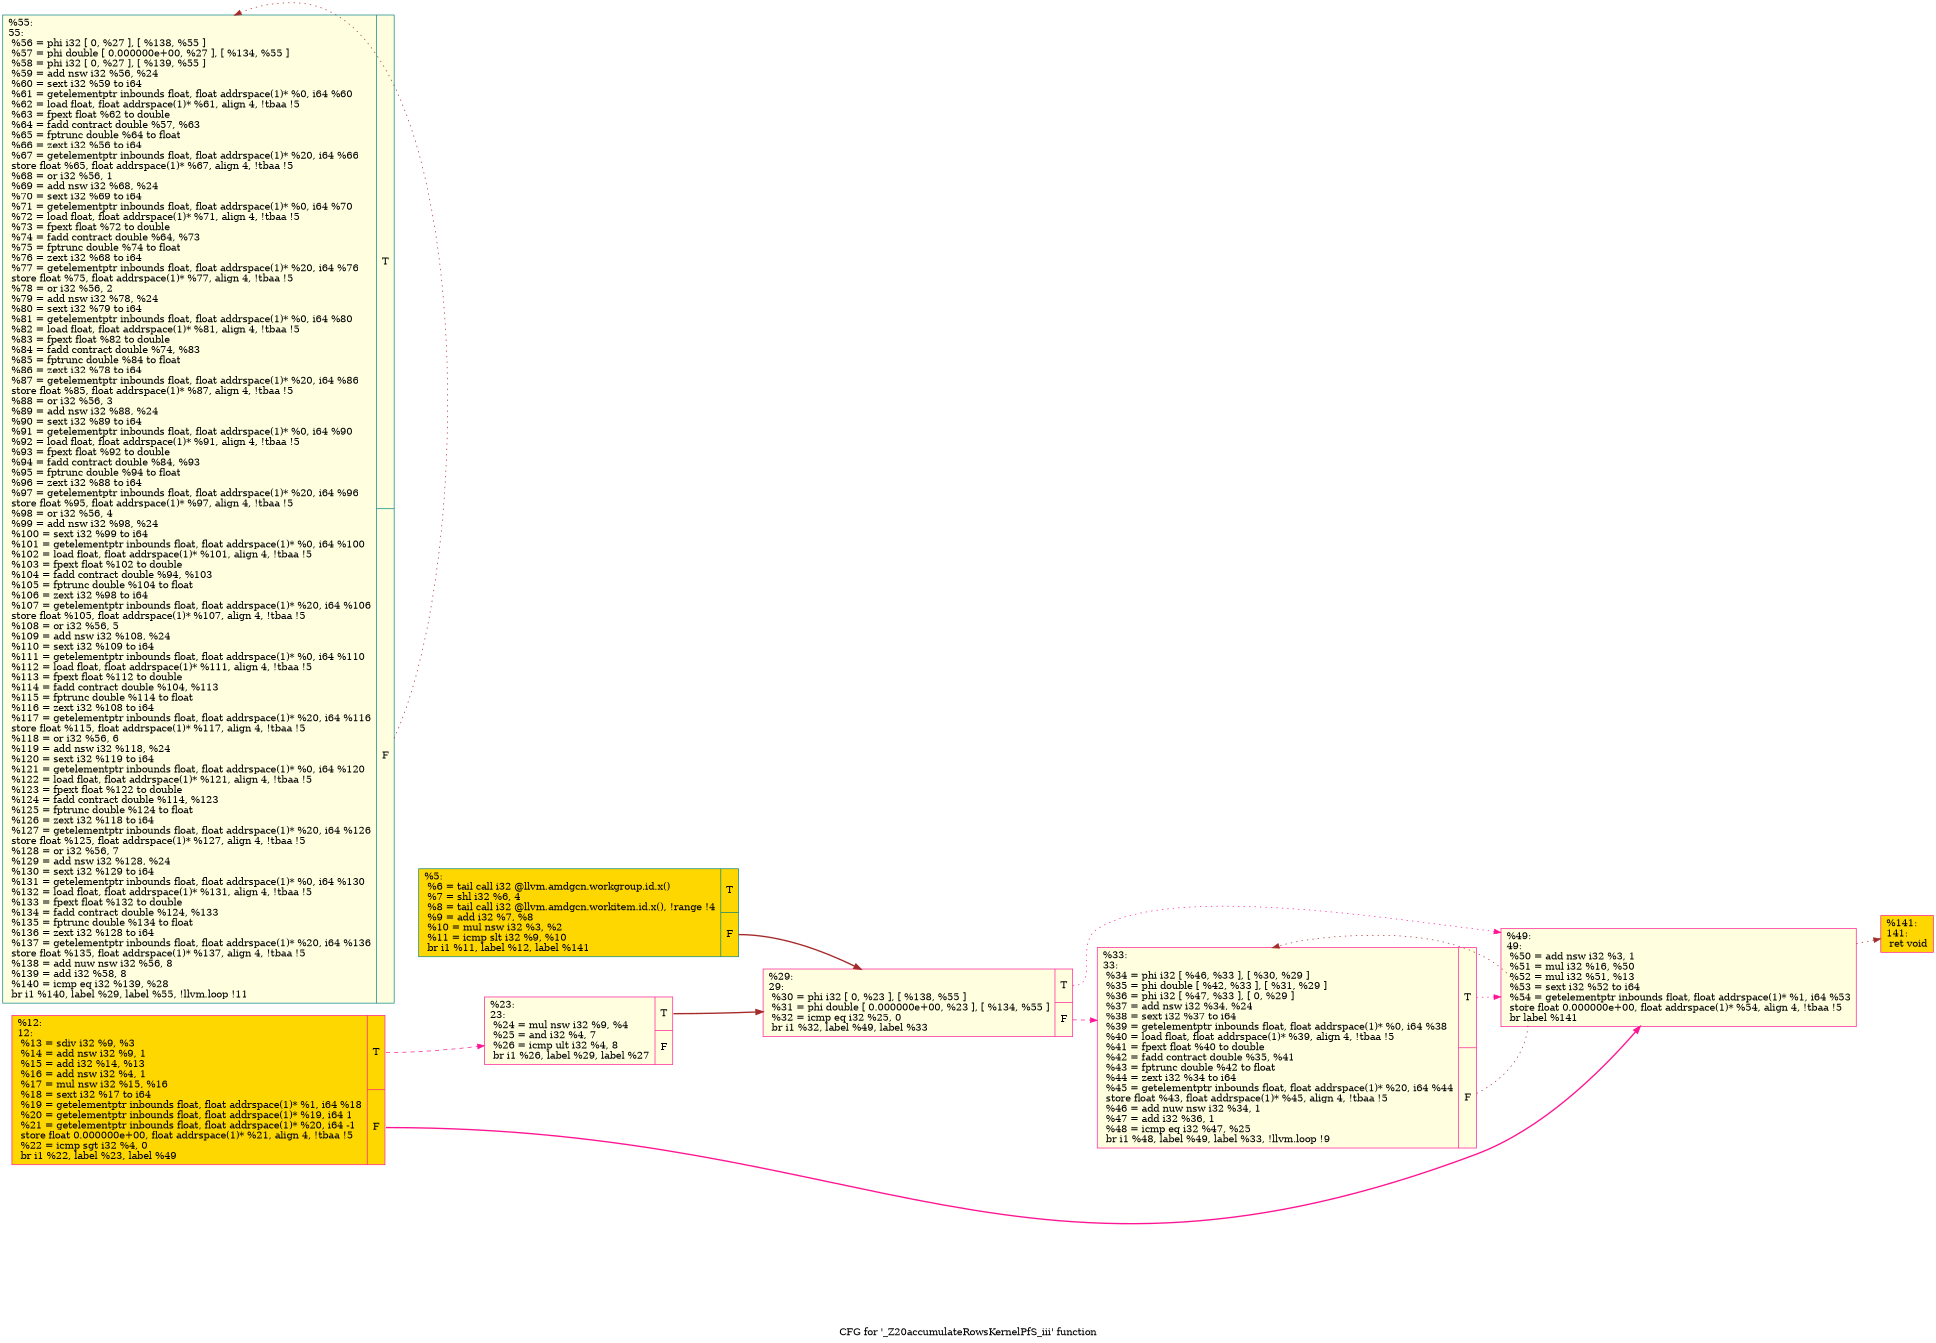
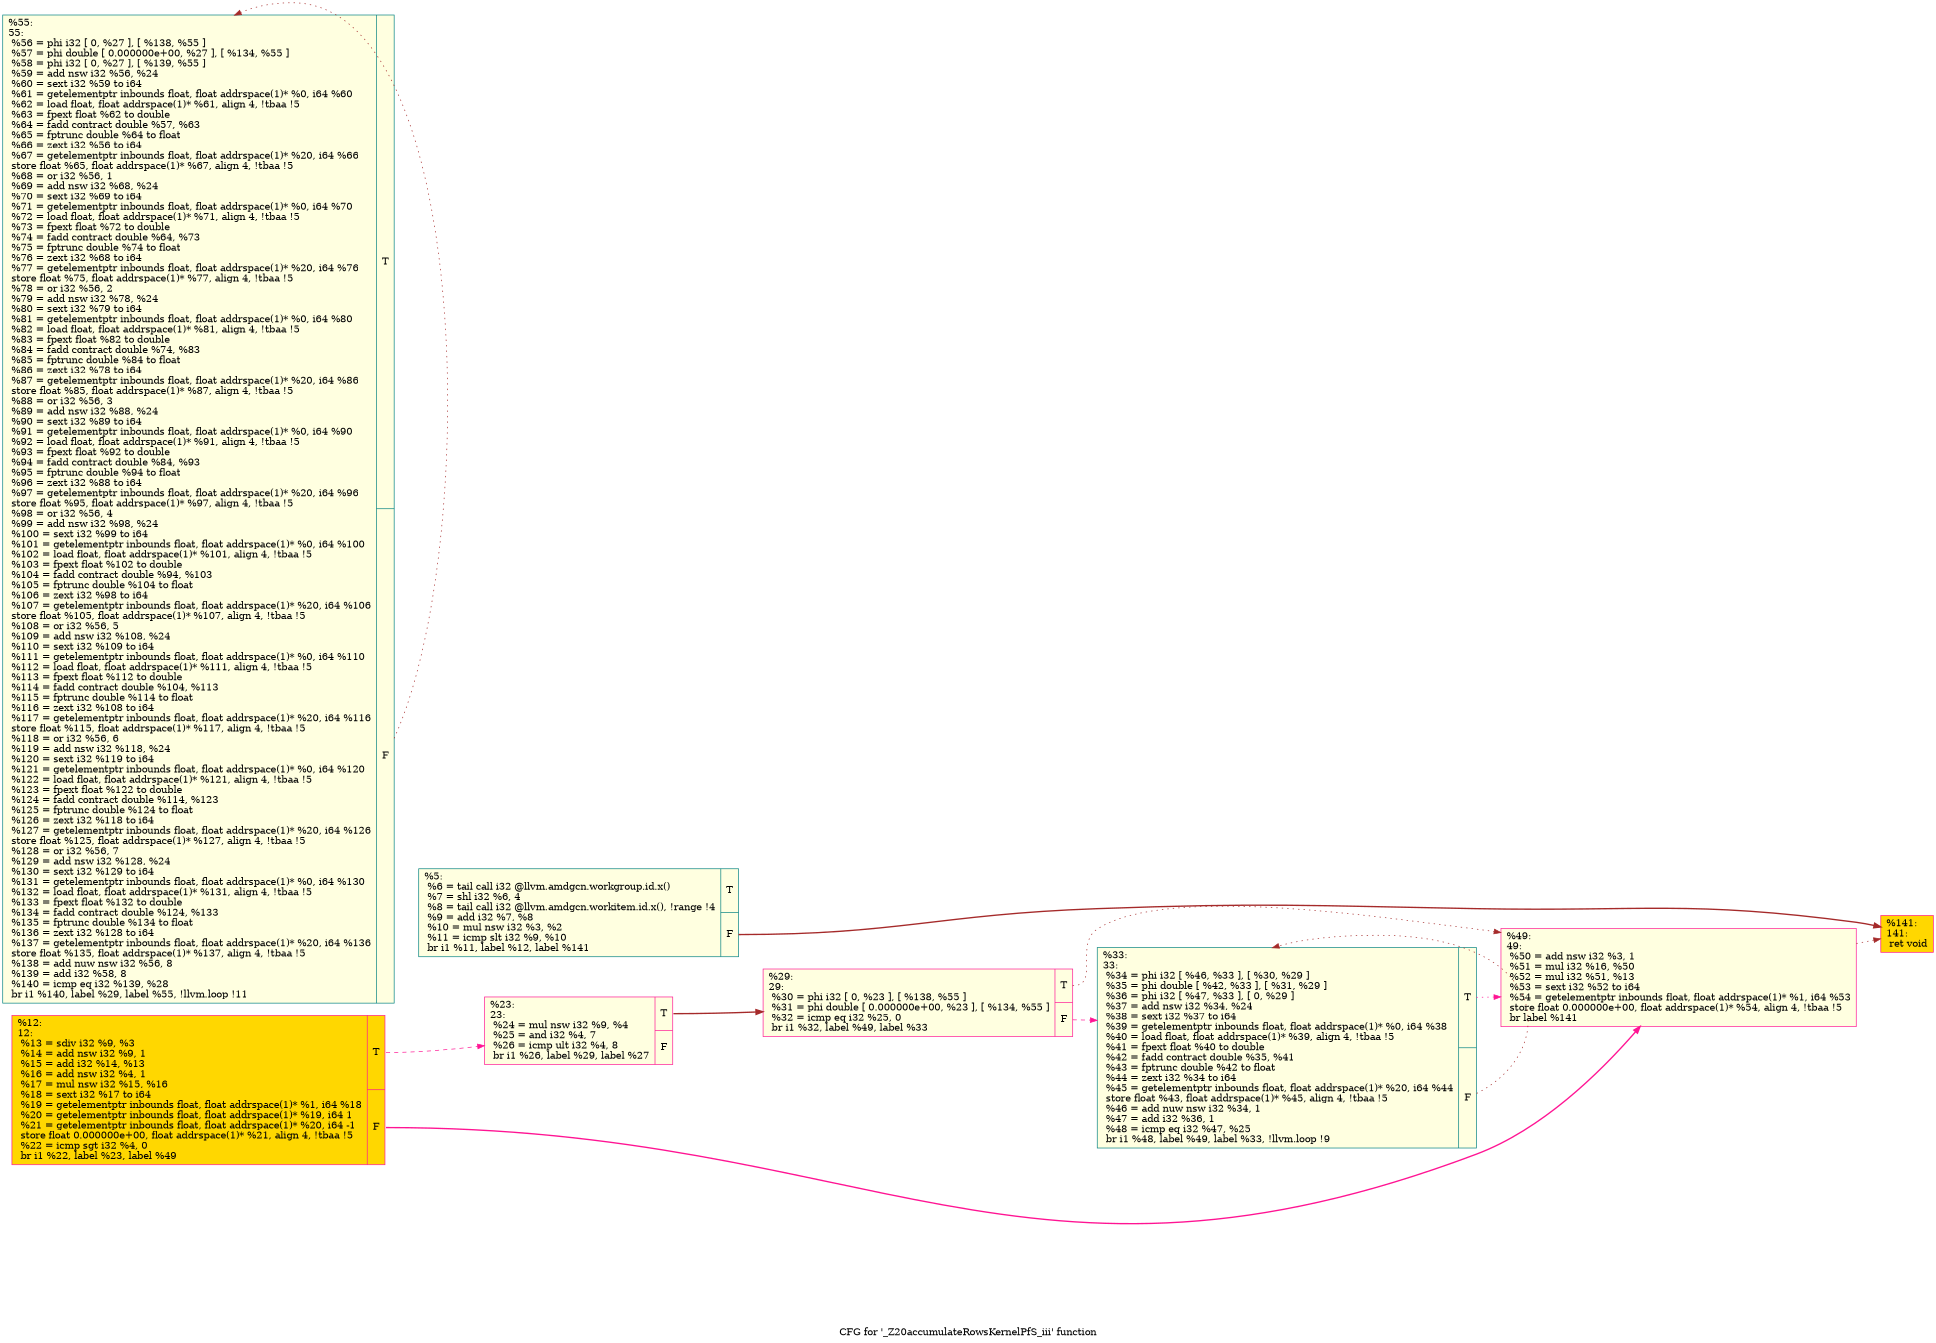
(1261, 907) -> (1308, 910)
(579, 913) -> (579, 913)
(798, 944) -> (1306, 905)
(1287, 1048) -> (1287, 1048)
